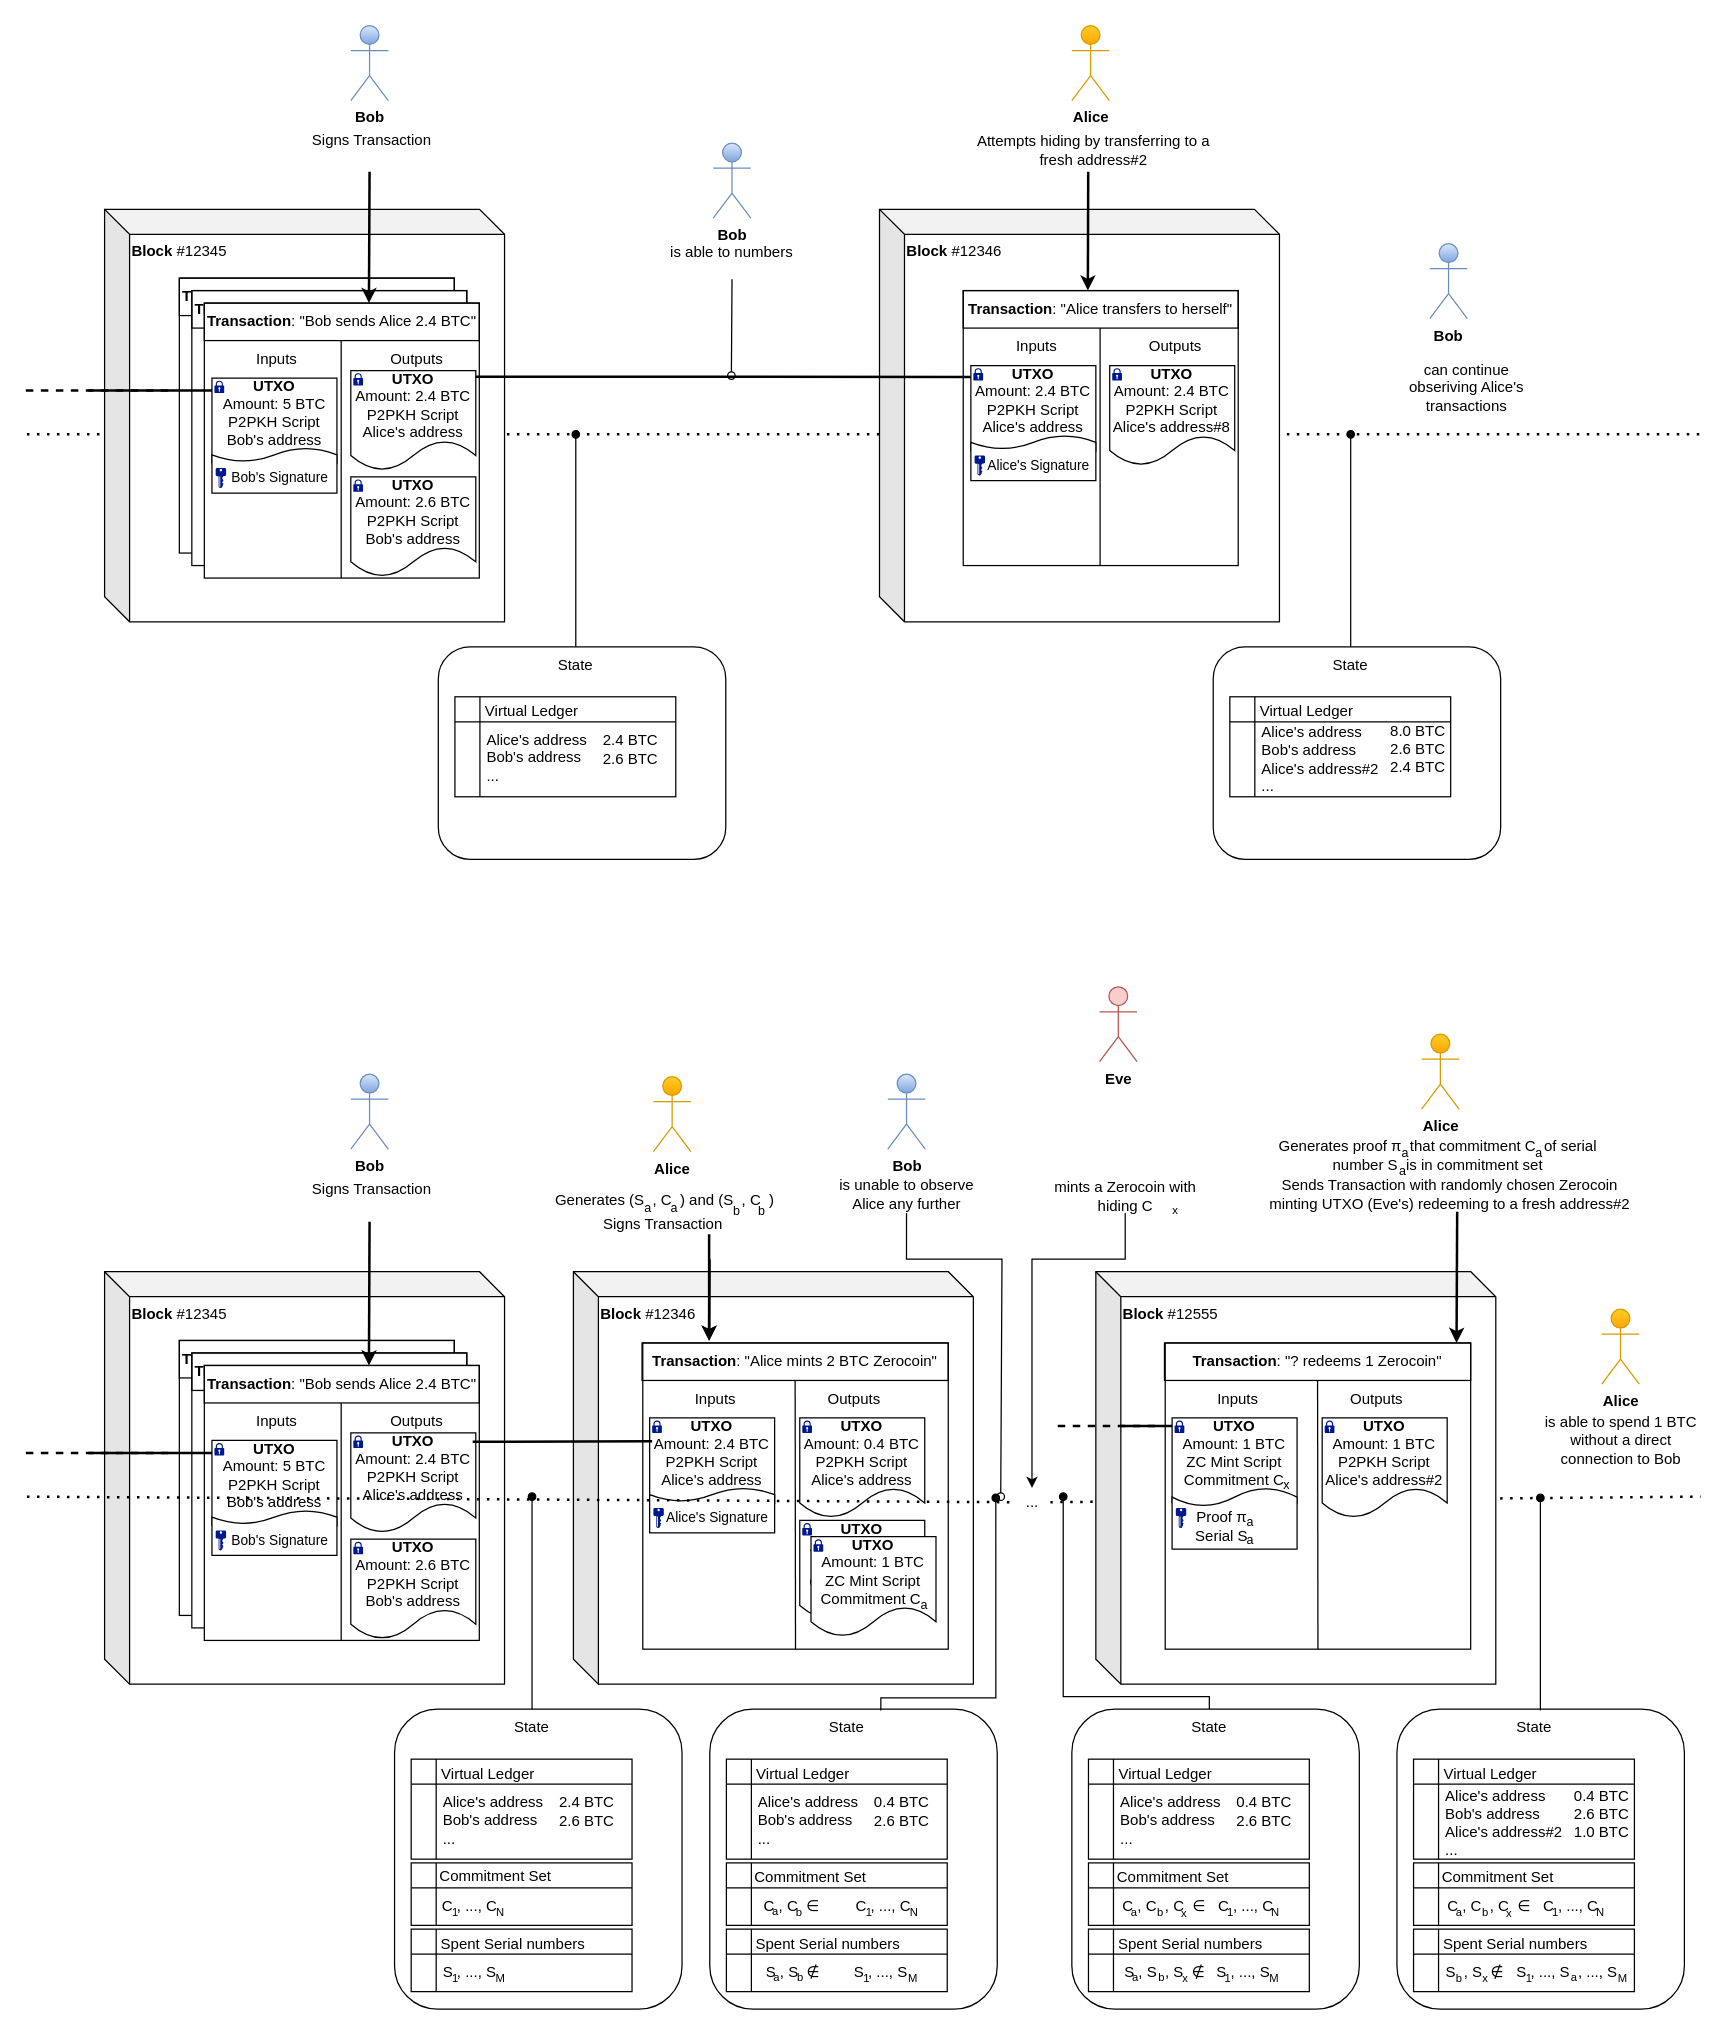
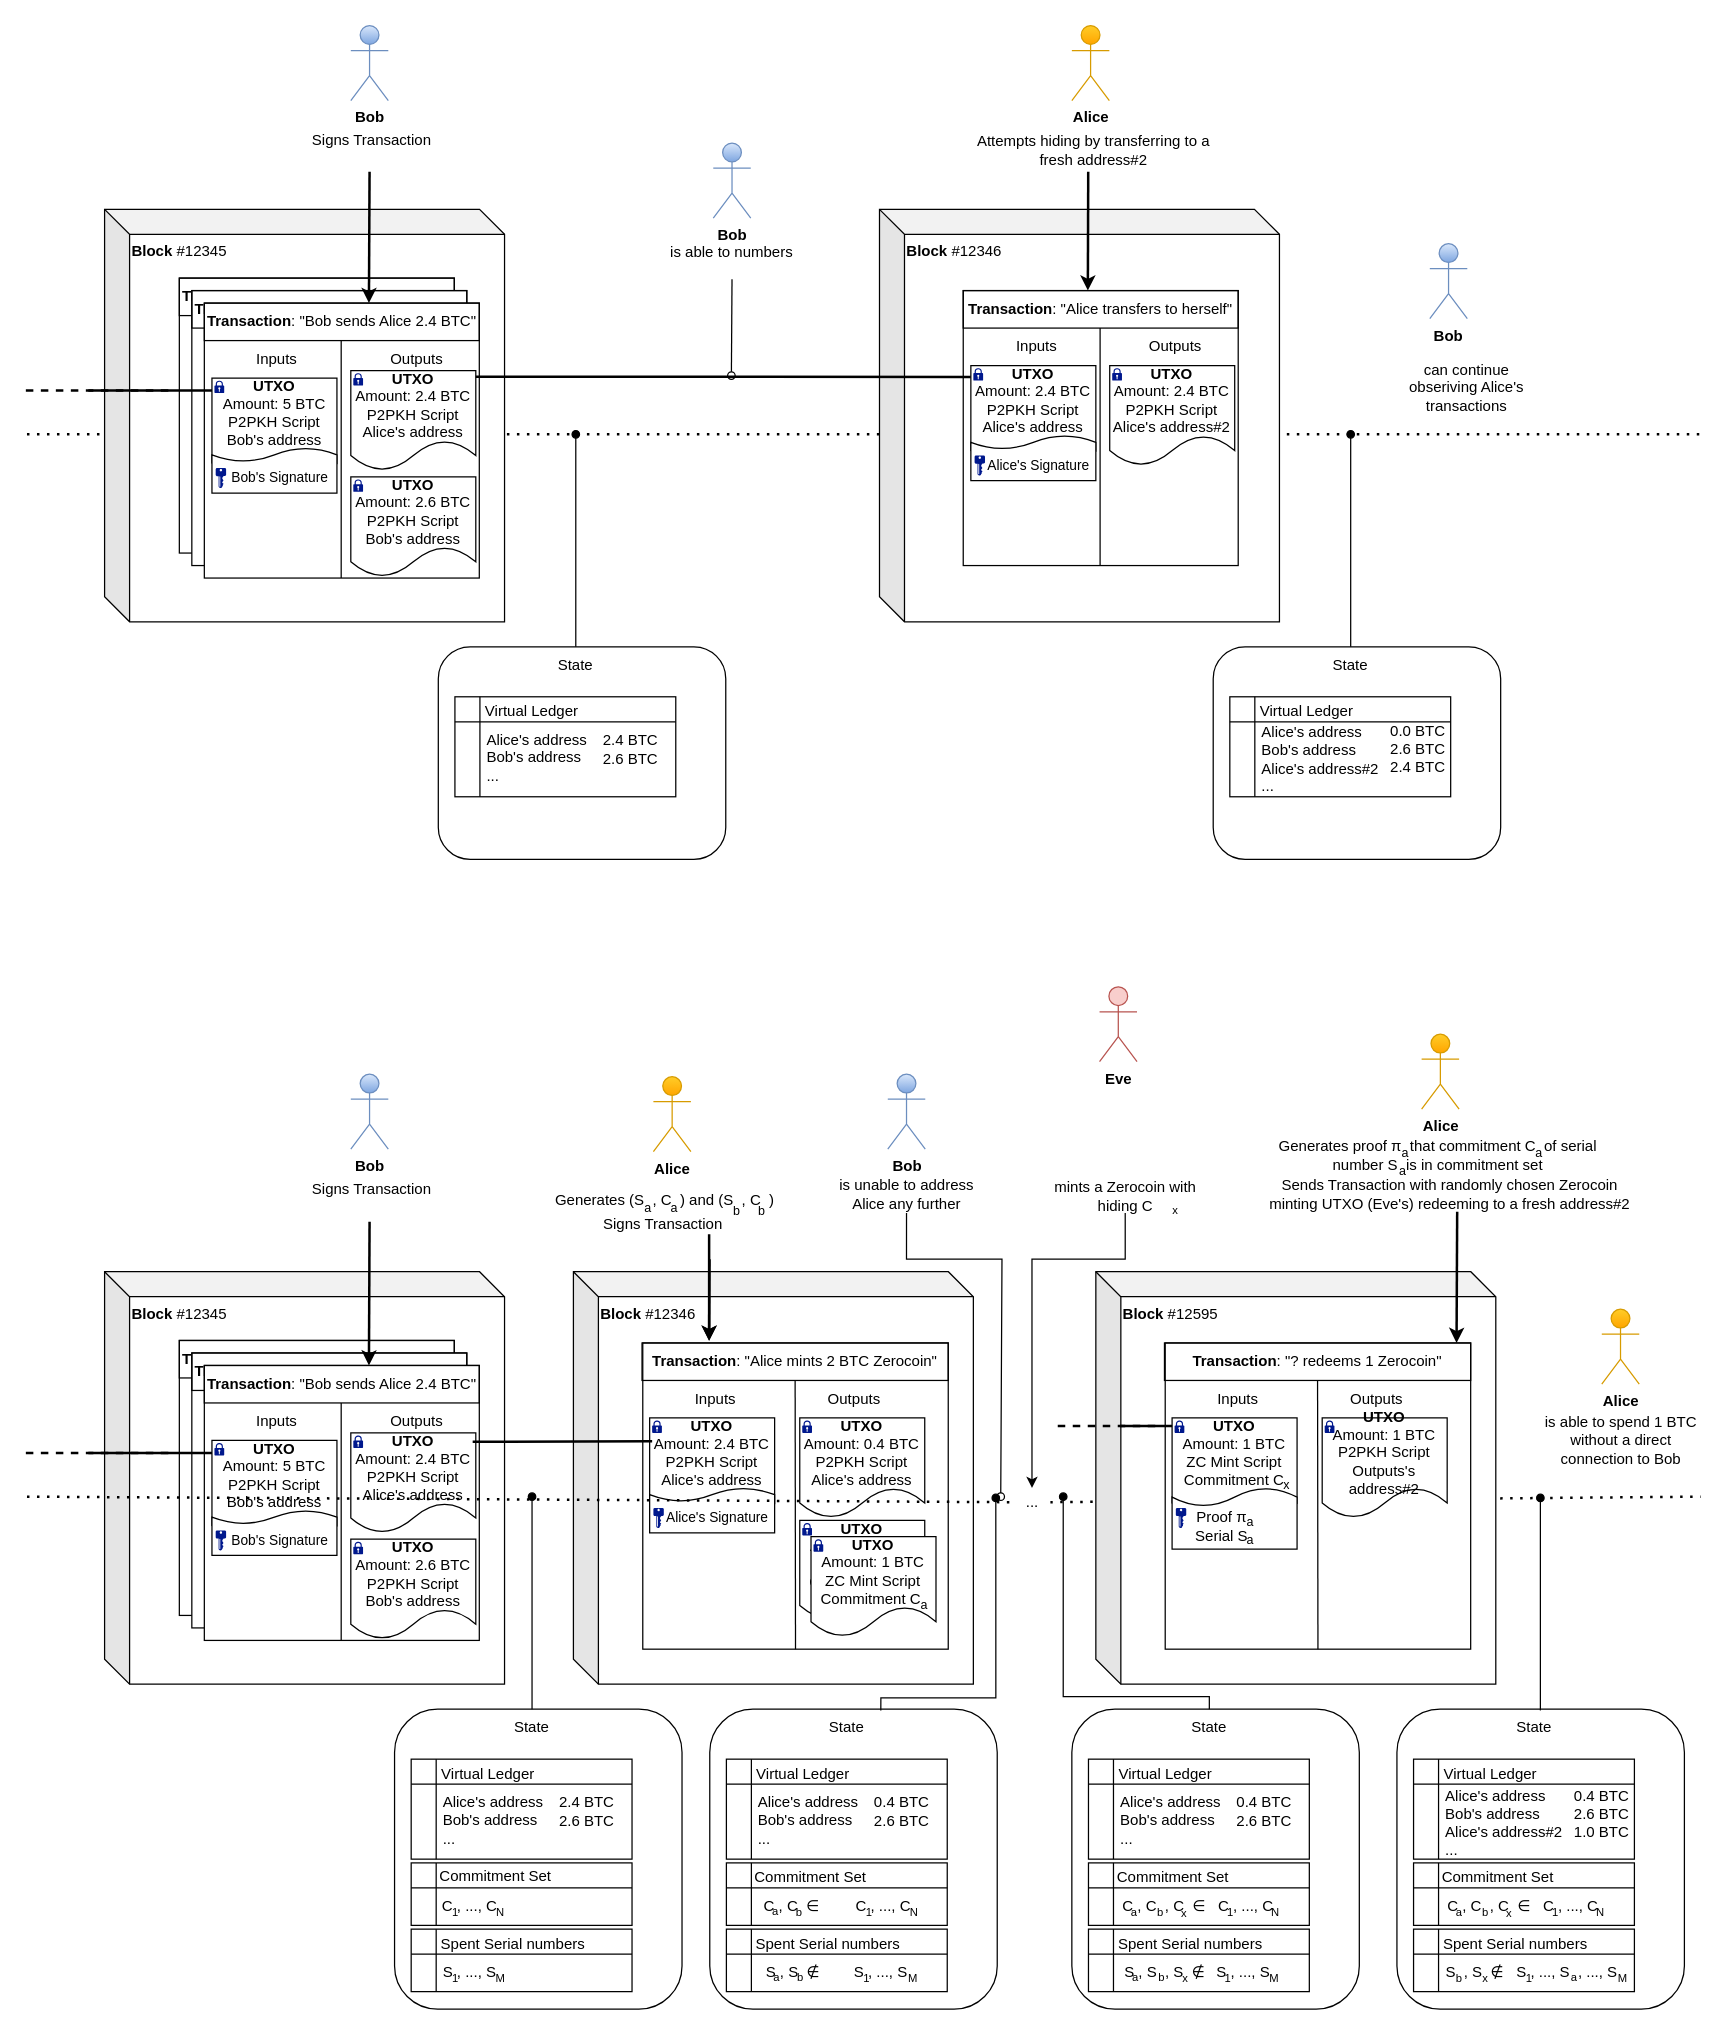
(1172, 401) -> (1172, 401)
(1416, 749) -> (1416, 749)
(907, 1194) -> (907, 1194)
(1170, 1315) -> (1170, 1315)
(1384, 1453) -> (1384, 1453)
